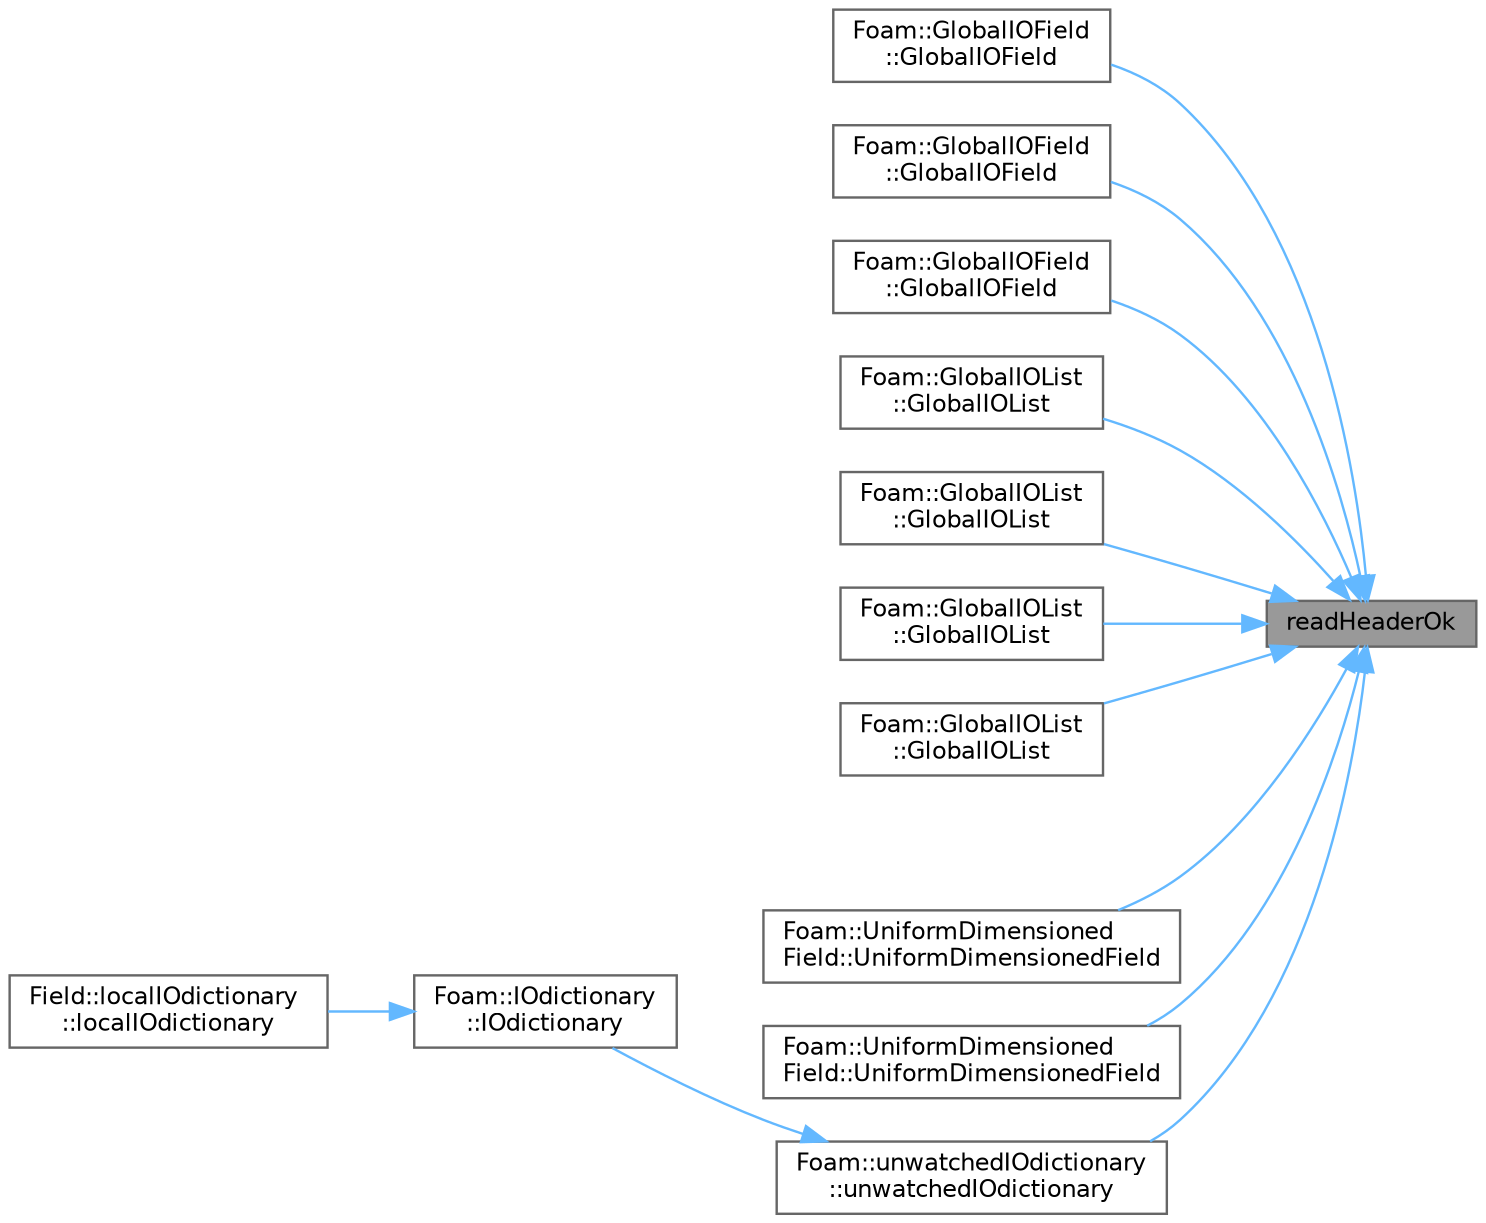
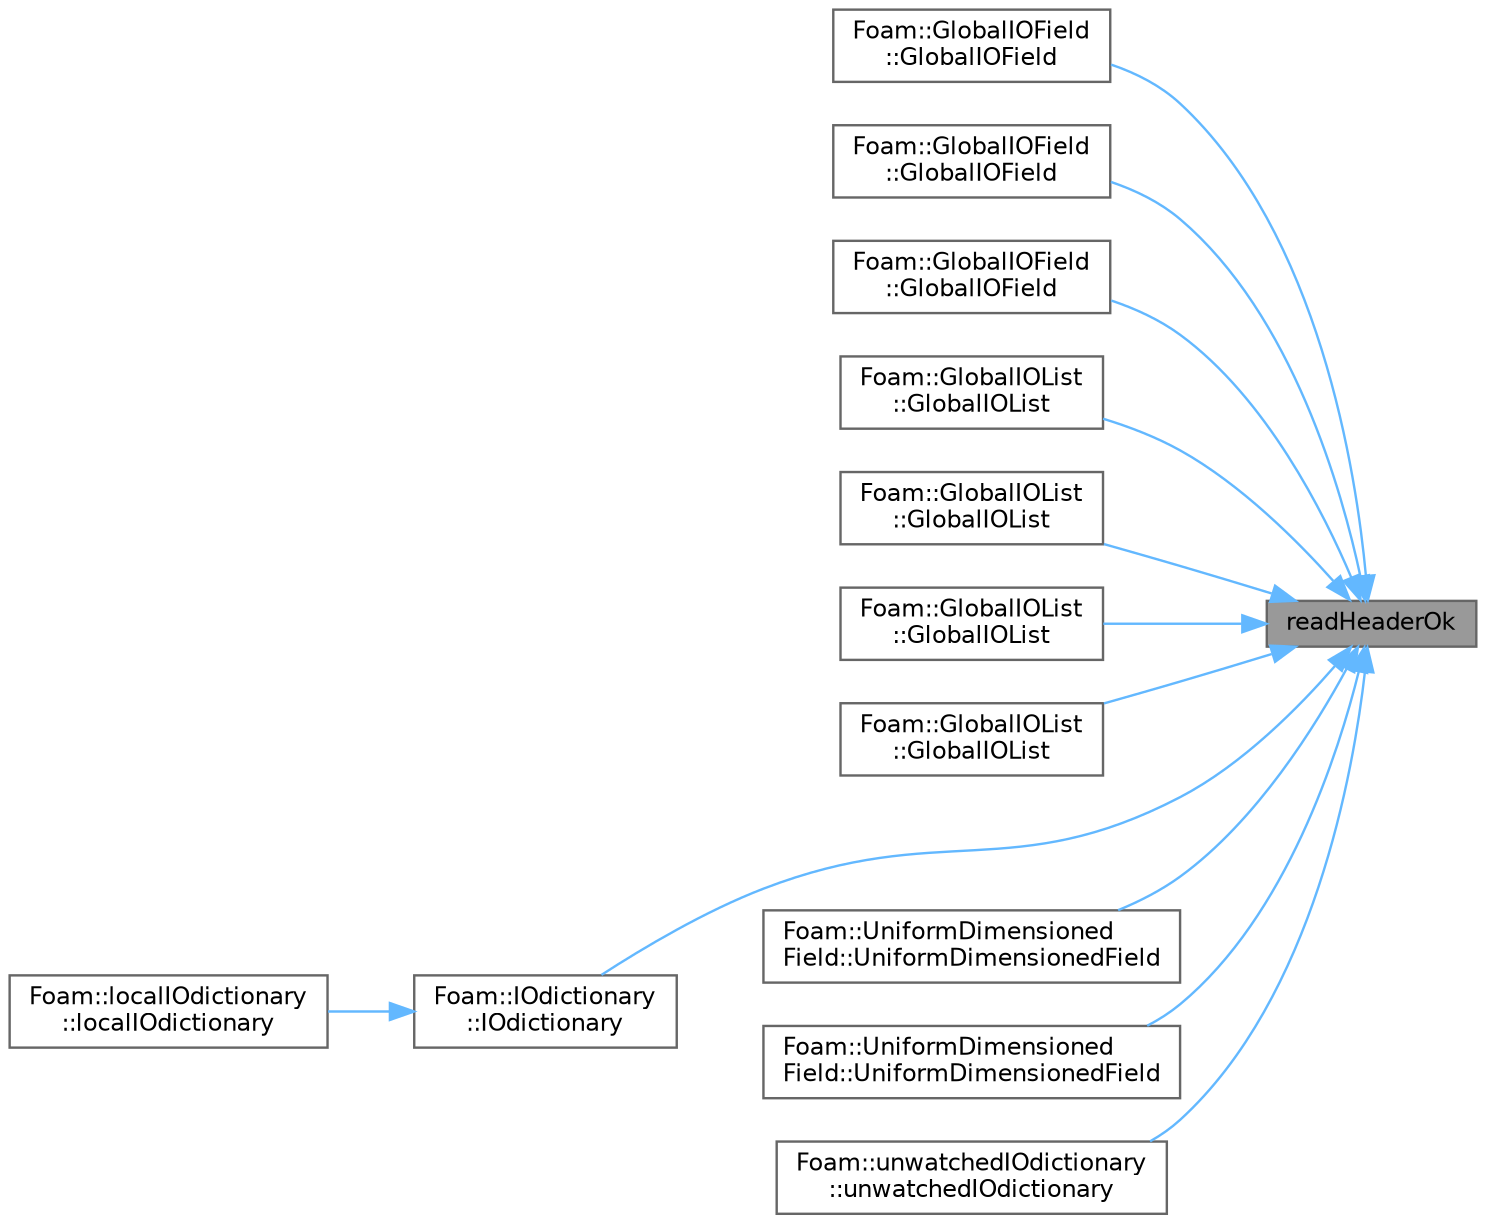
(169, 1012) -> (169, 1012)
(706, 1095) -> (984, 849)
